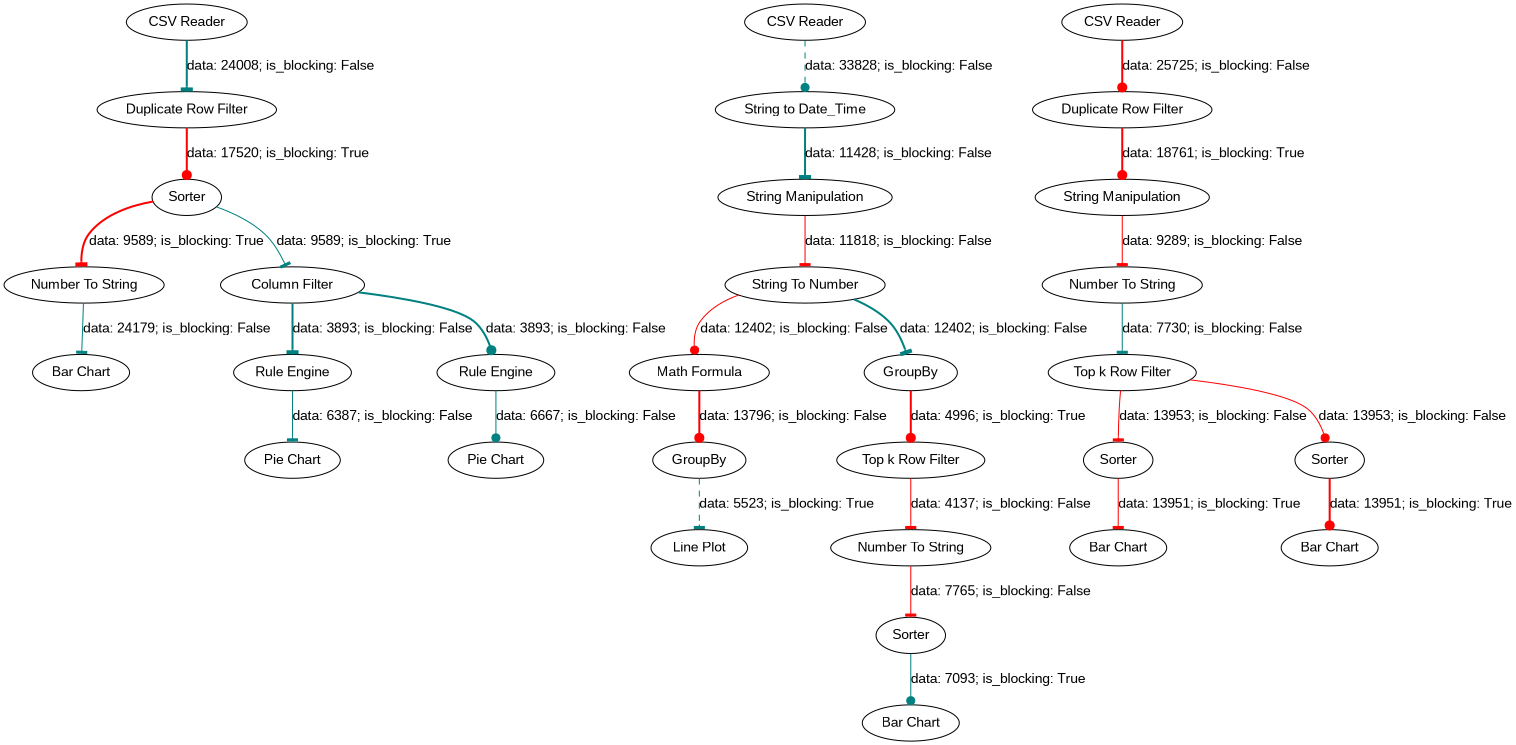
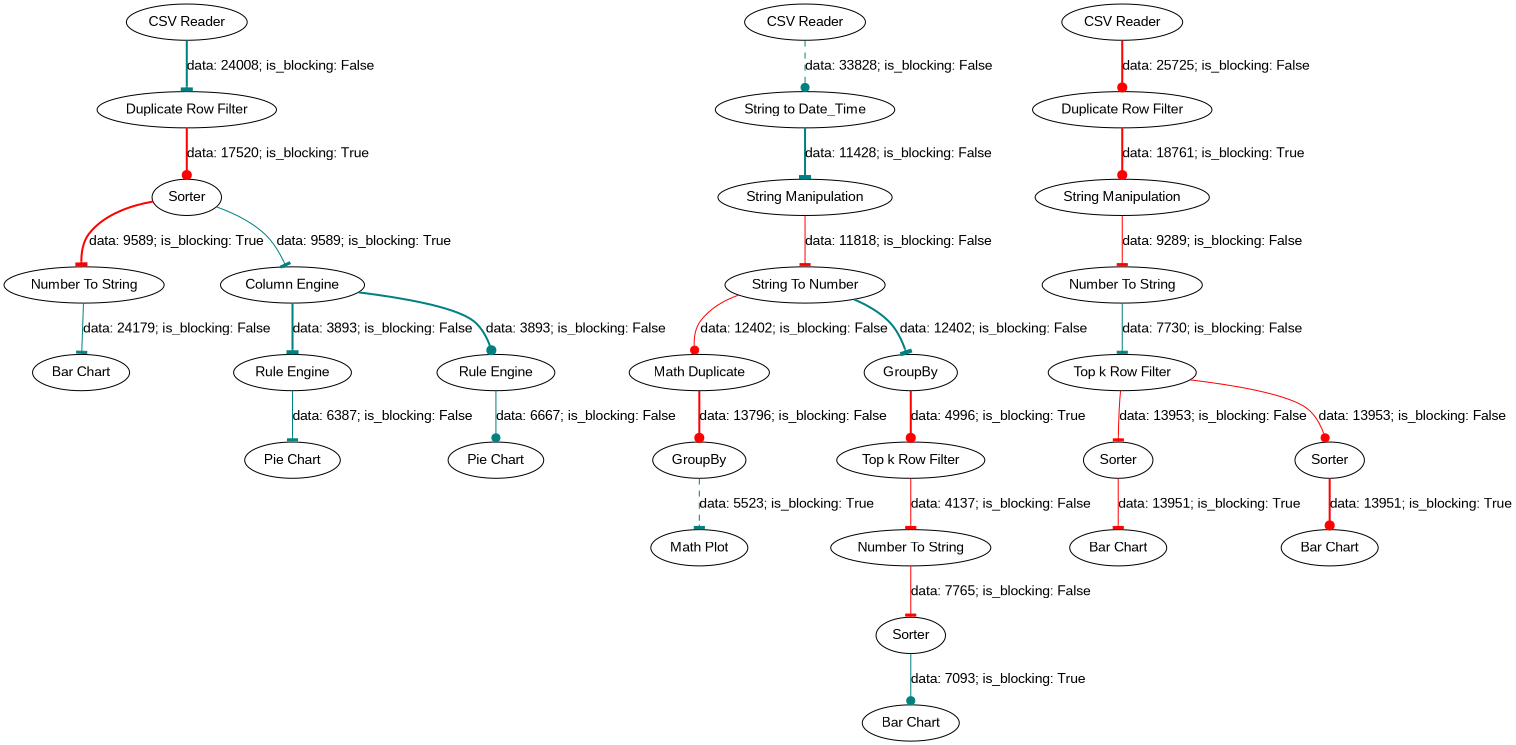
(293, 285) -> (293, 285)
(699, 373) -> (699, 373)
(699, 548) -> (699, 548)
